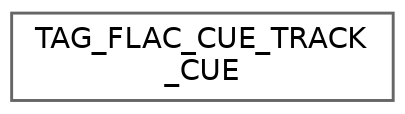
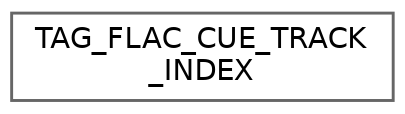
(202, 57) -> (202, 57)
